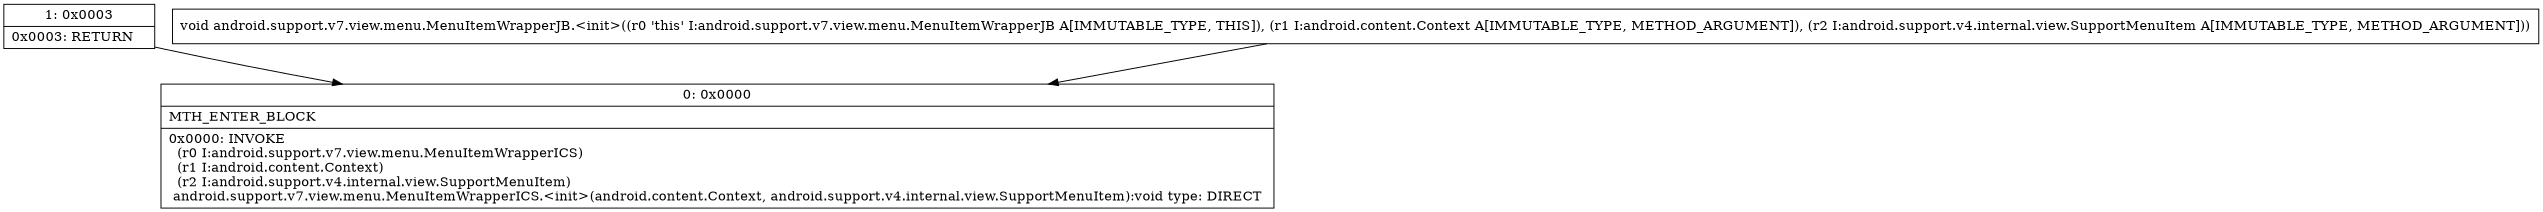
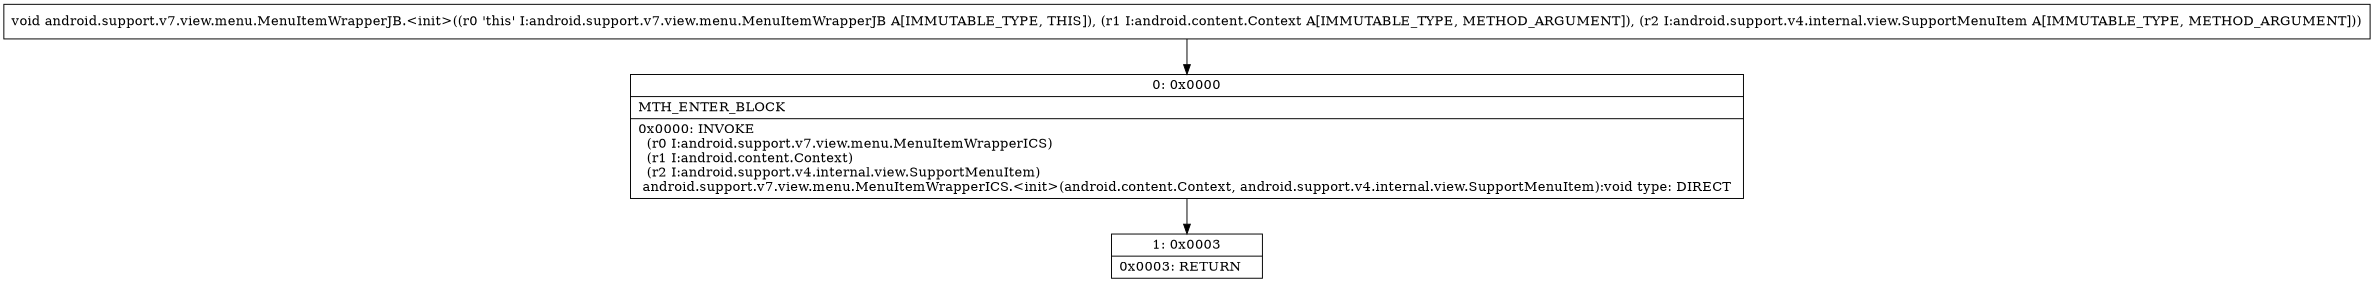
(244, 65) -> (1187, 211)
